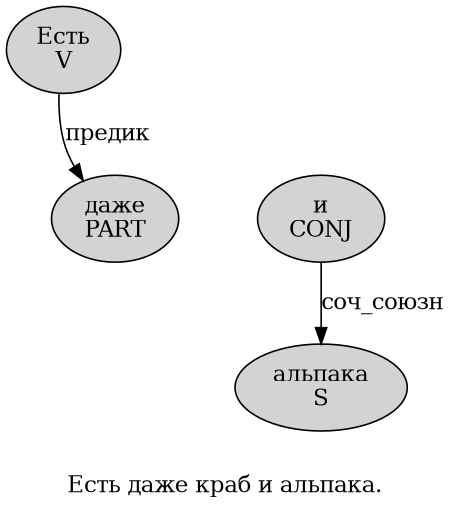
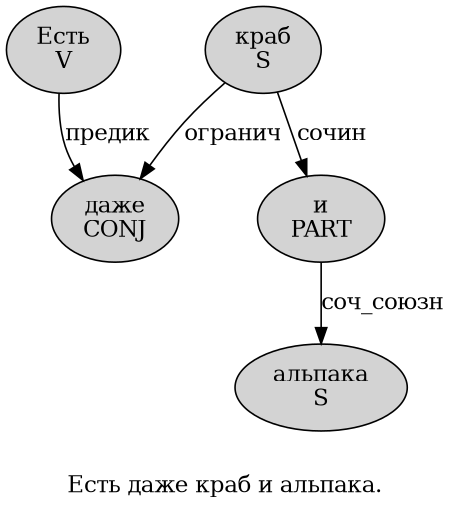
none -> (263, 50)
(115, 219) -> (115, 219)
(321, 219) -> (321, 219)
